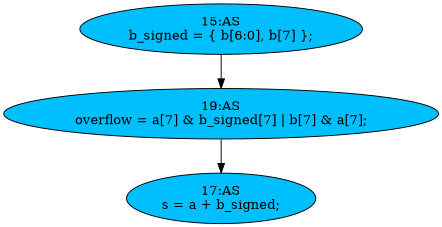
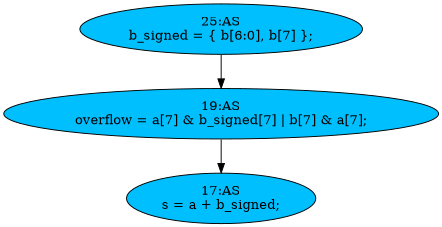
(221, 29) -> (221, 29)
